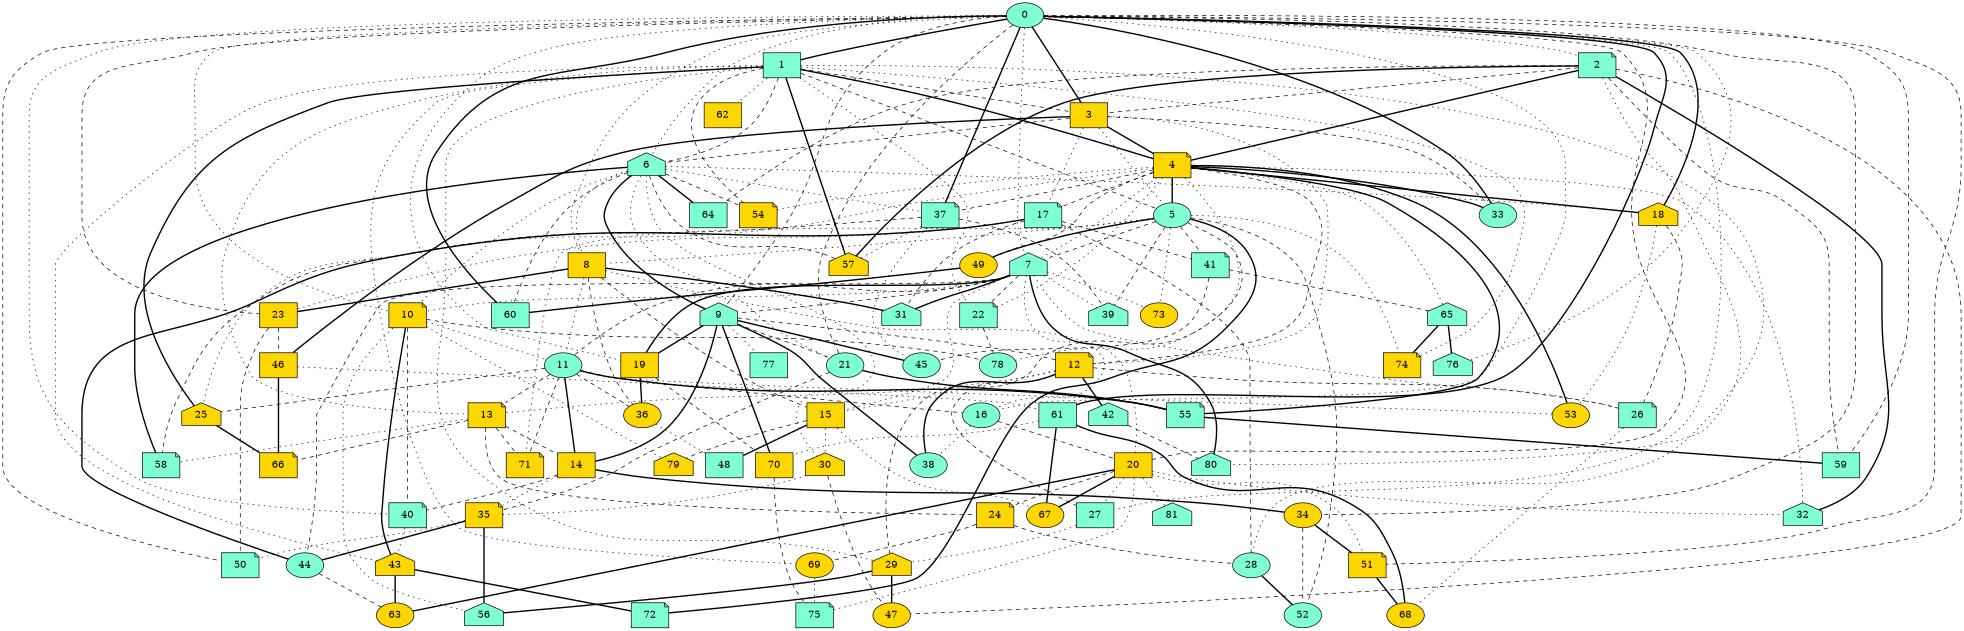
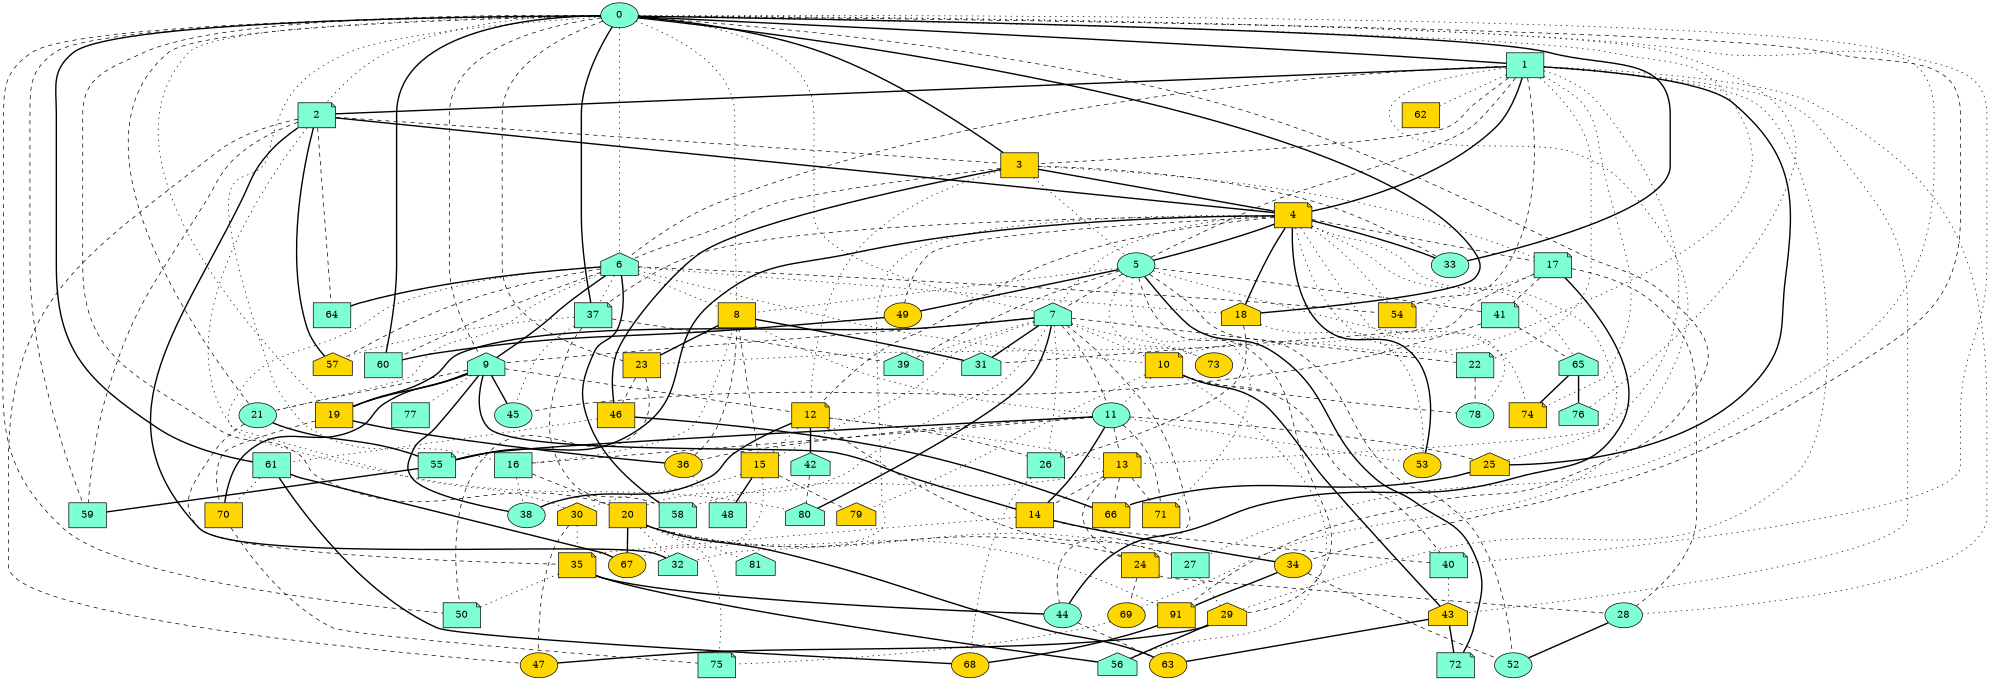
(811, 153) -> (921, 90)
(981, 415) -> (513, 465)
(1367, 565) -> (1176, 615)
